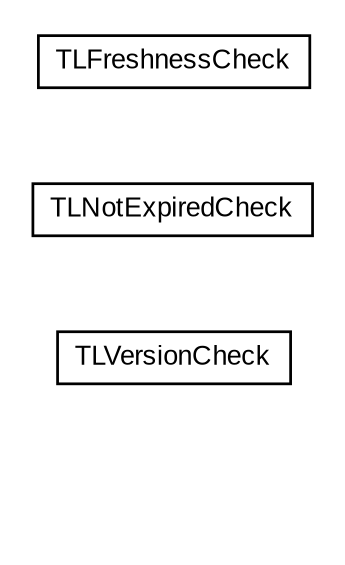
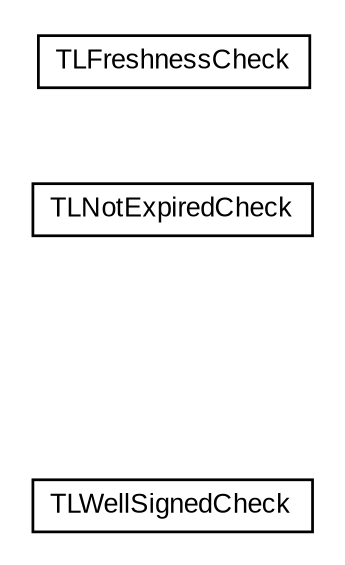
(173, 356) -> none
none -> (173, 504)
